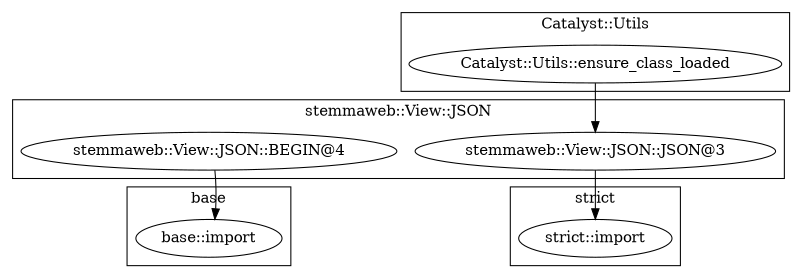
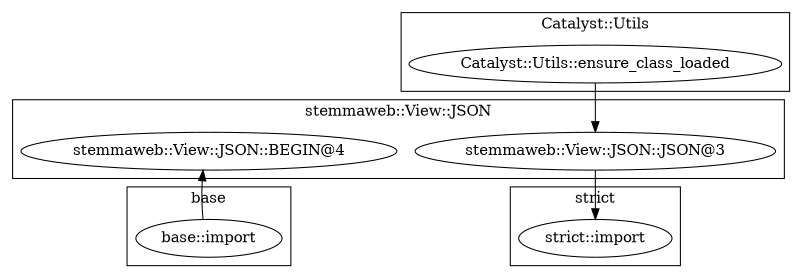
(216, 193) -> (202, 200)
